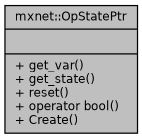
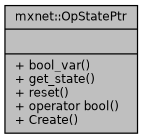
(50, 66) -> (53, 66)
